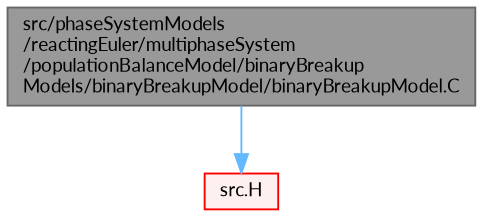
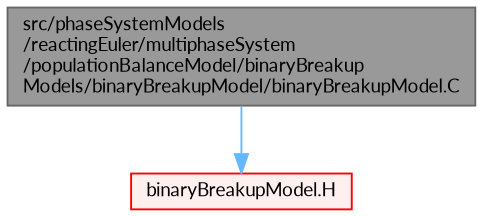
(241, 191) -> (241, 191)
